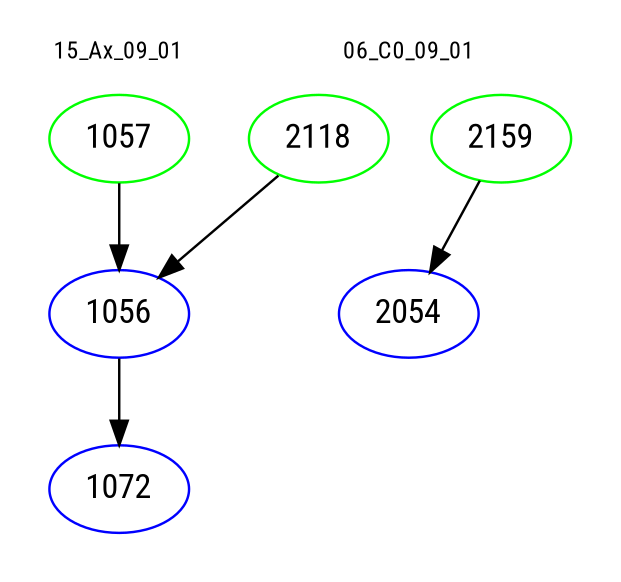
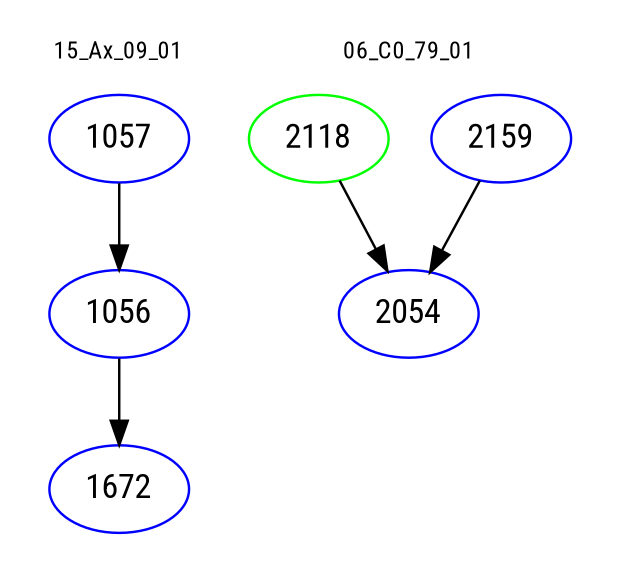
(410, 52) -> (410, 52)
(119, 139) -> (119, 139)
(501, 139) -> (501, 139)
(246, 203) -> (358, 215)
(119, 489) -> (119, 489)
